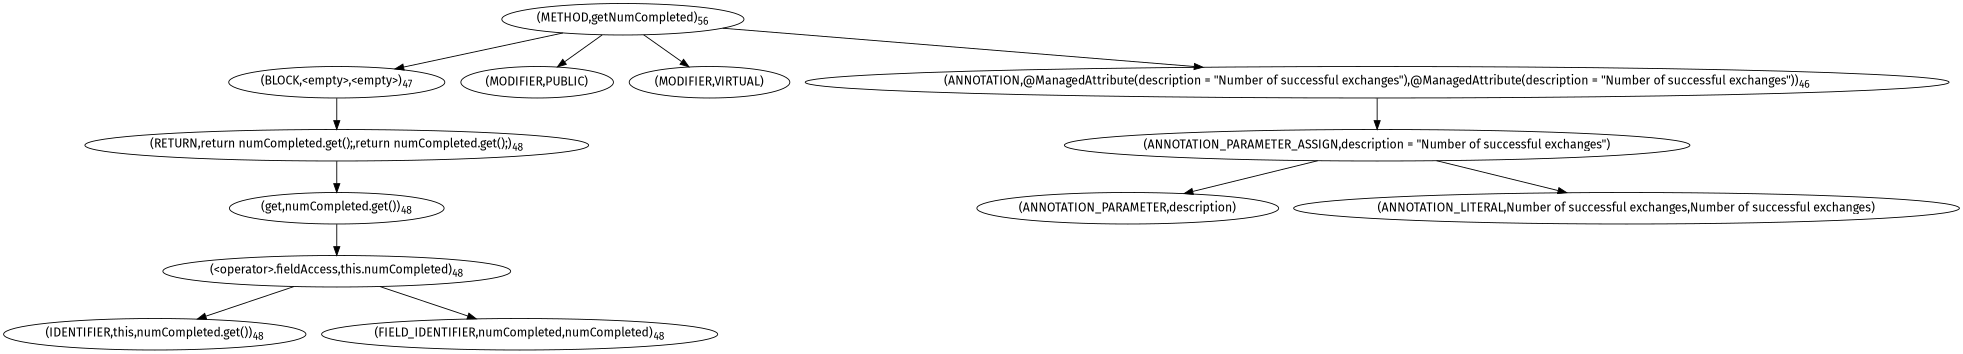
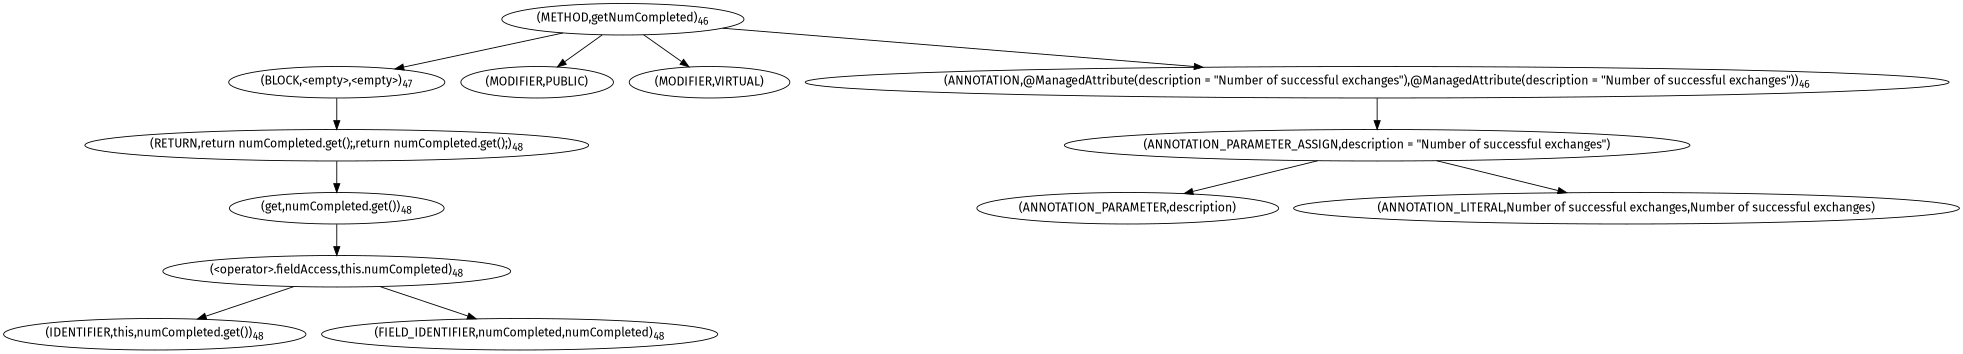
(703, 18) -> (703, 18)
